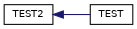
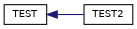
(77, 15) -> (71, 15)
